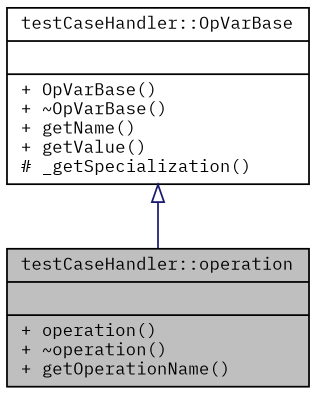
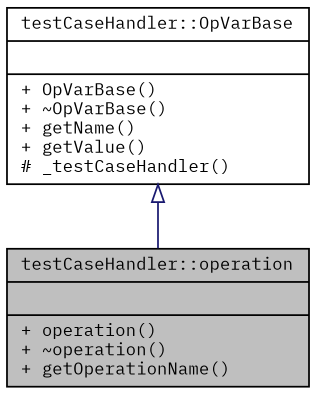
(137, 167) -> (127, 167)
